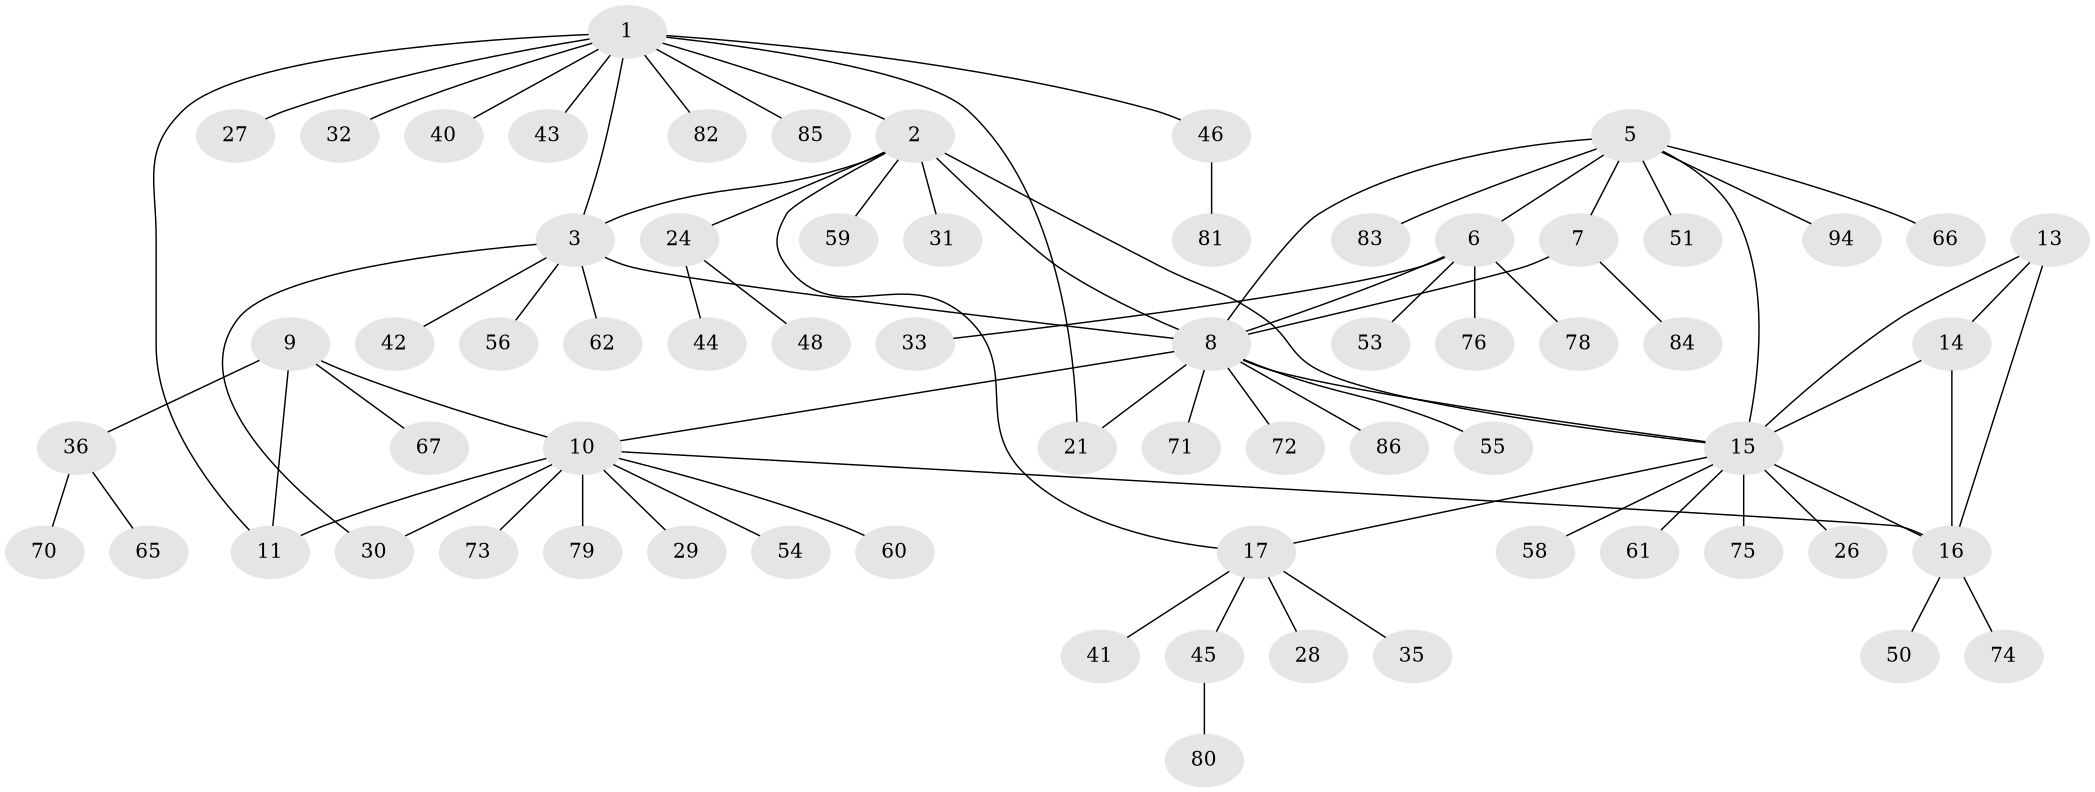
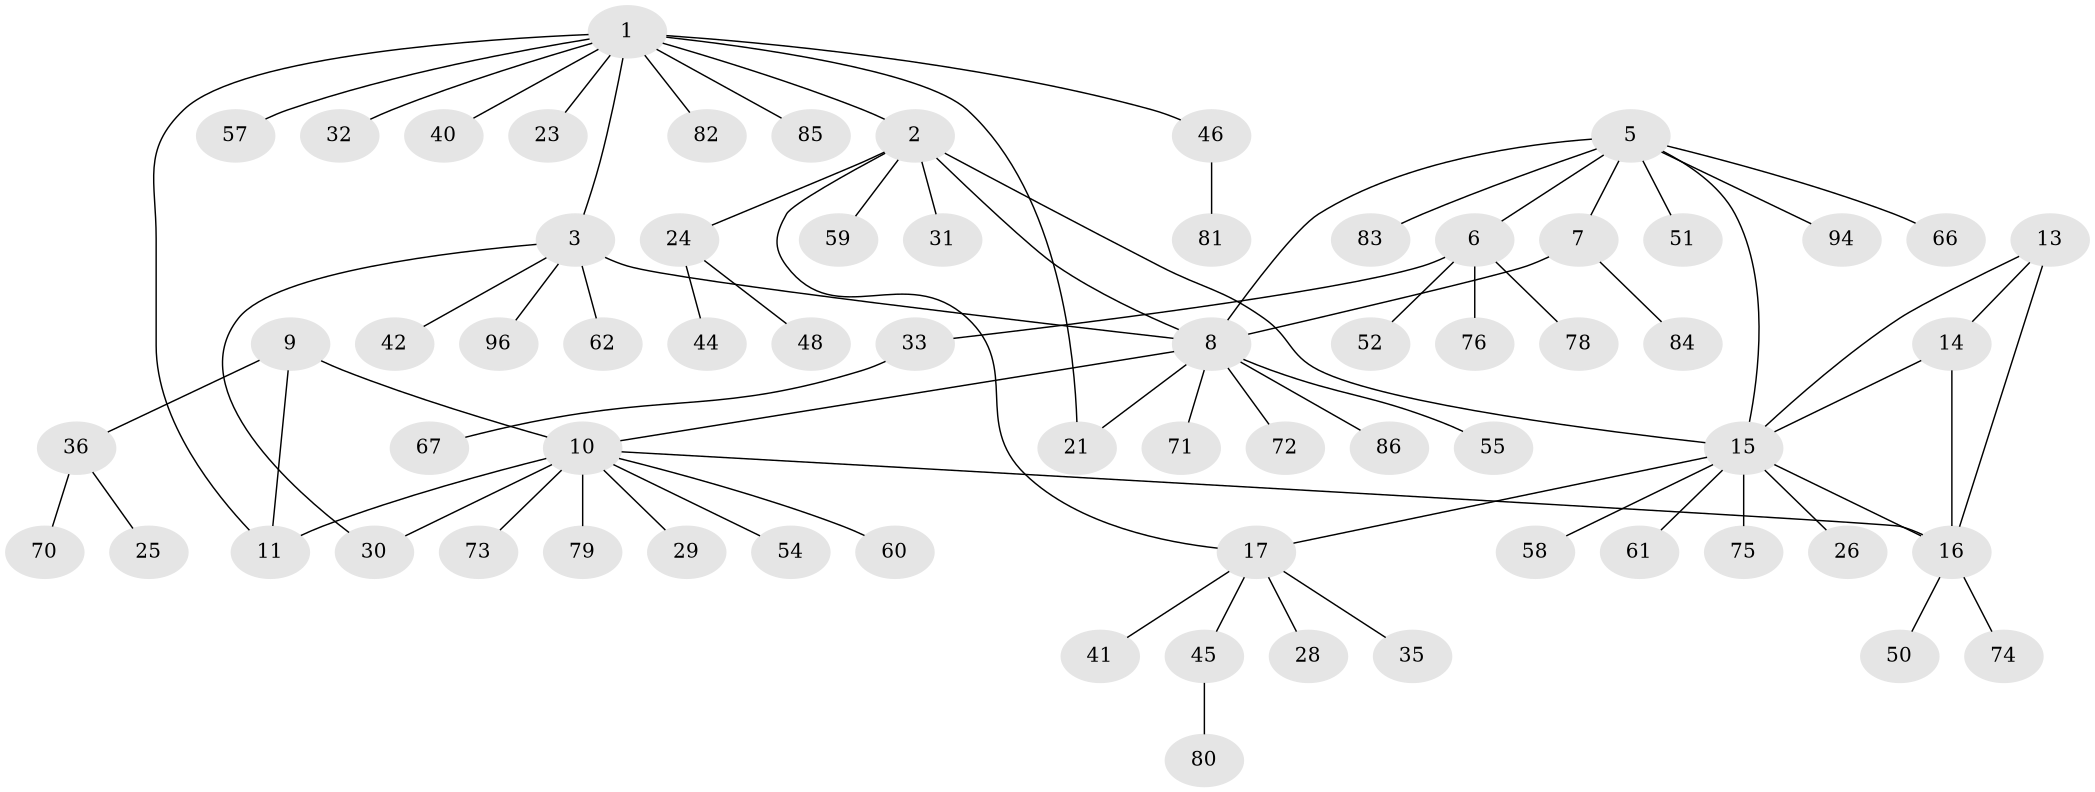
(236, 136) -> (236, 136)
(548, 136) -> (548, 136)
(745, 188) -> none
(1346, 296) -> none
(499, 344) -> (499, 344)
(1371, 344) -> (1371, 344)
(360, 396) -> (676, 403)
(1473, 408) -> none
(149, 552) -> (149, 552)
